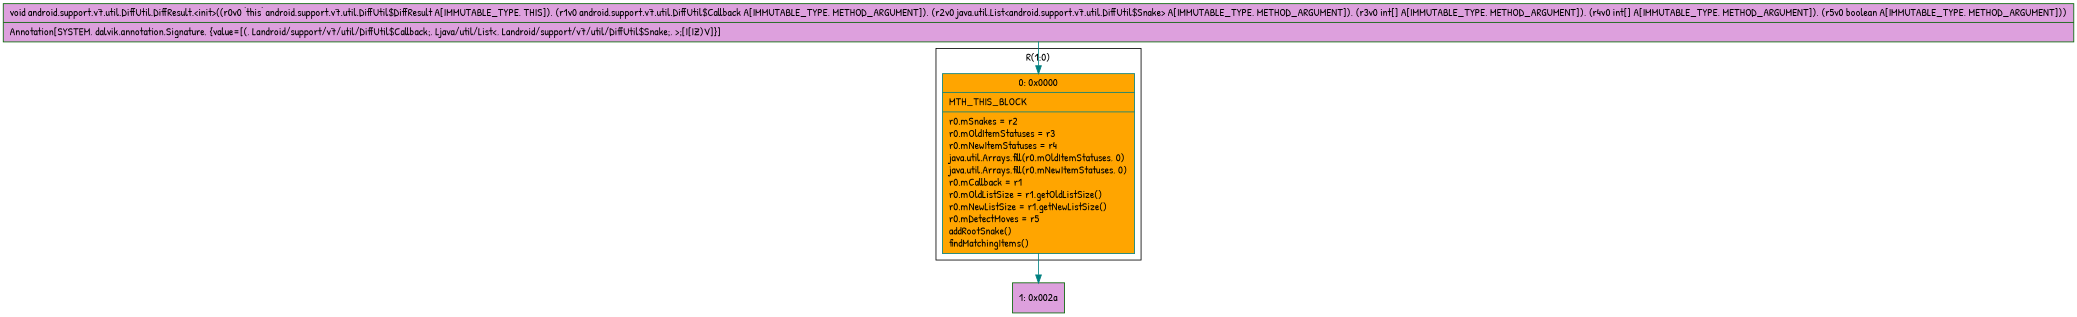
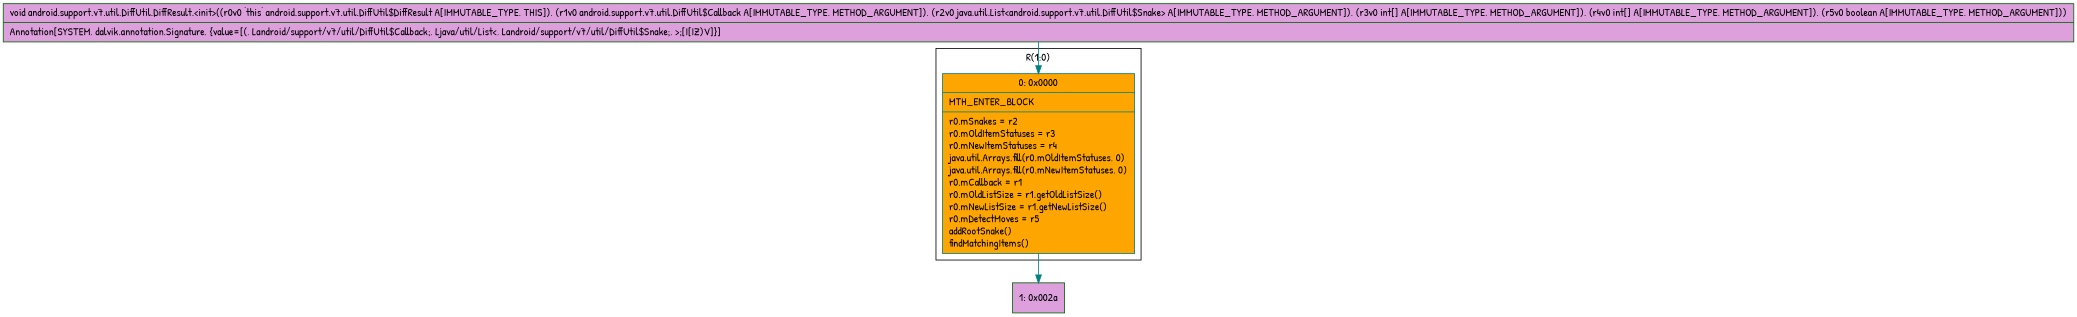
(988, 102) -> (992, 102)
